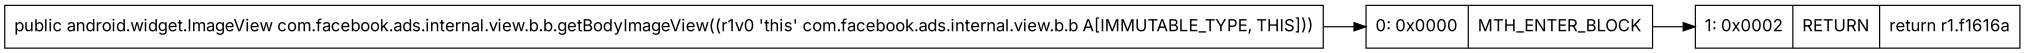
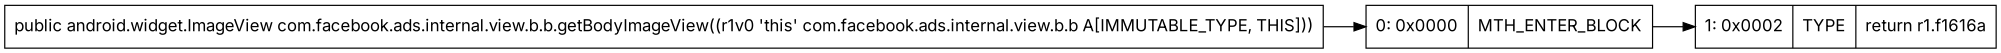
(1836, 26) -> (1824, 26)
